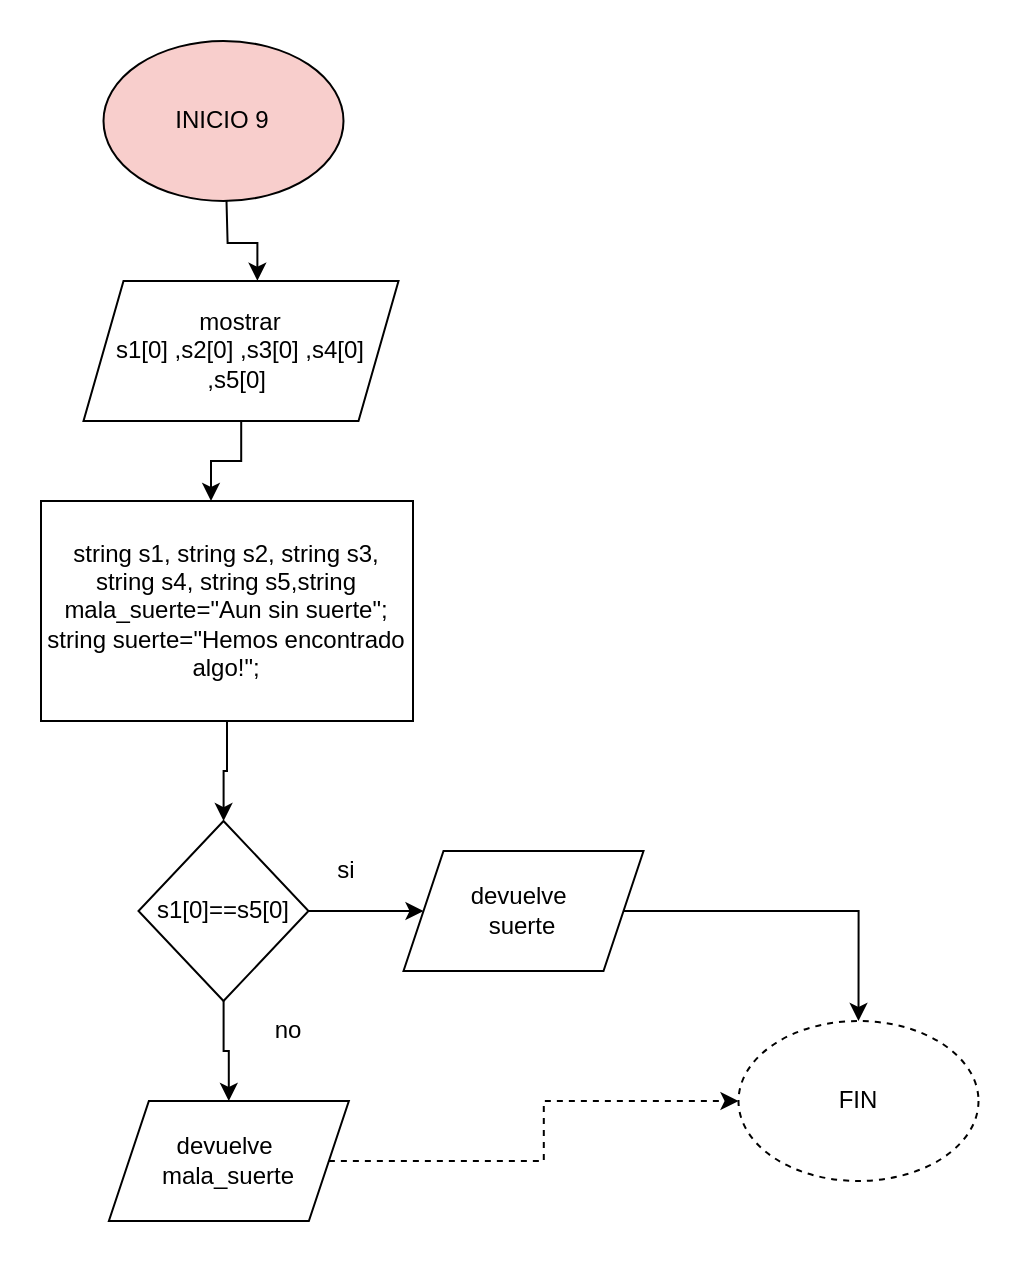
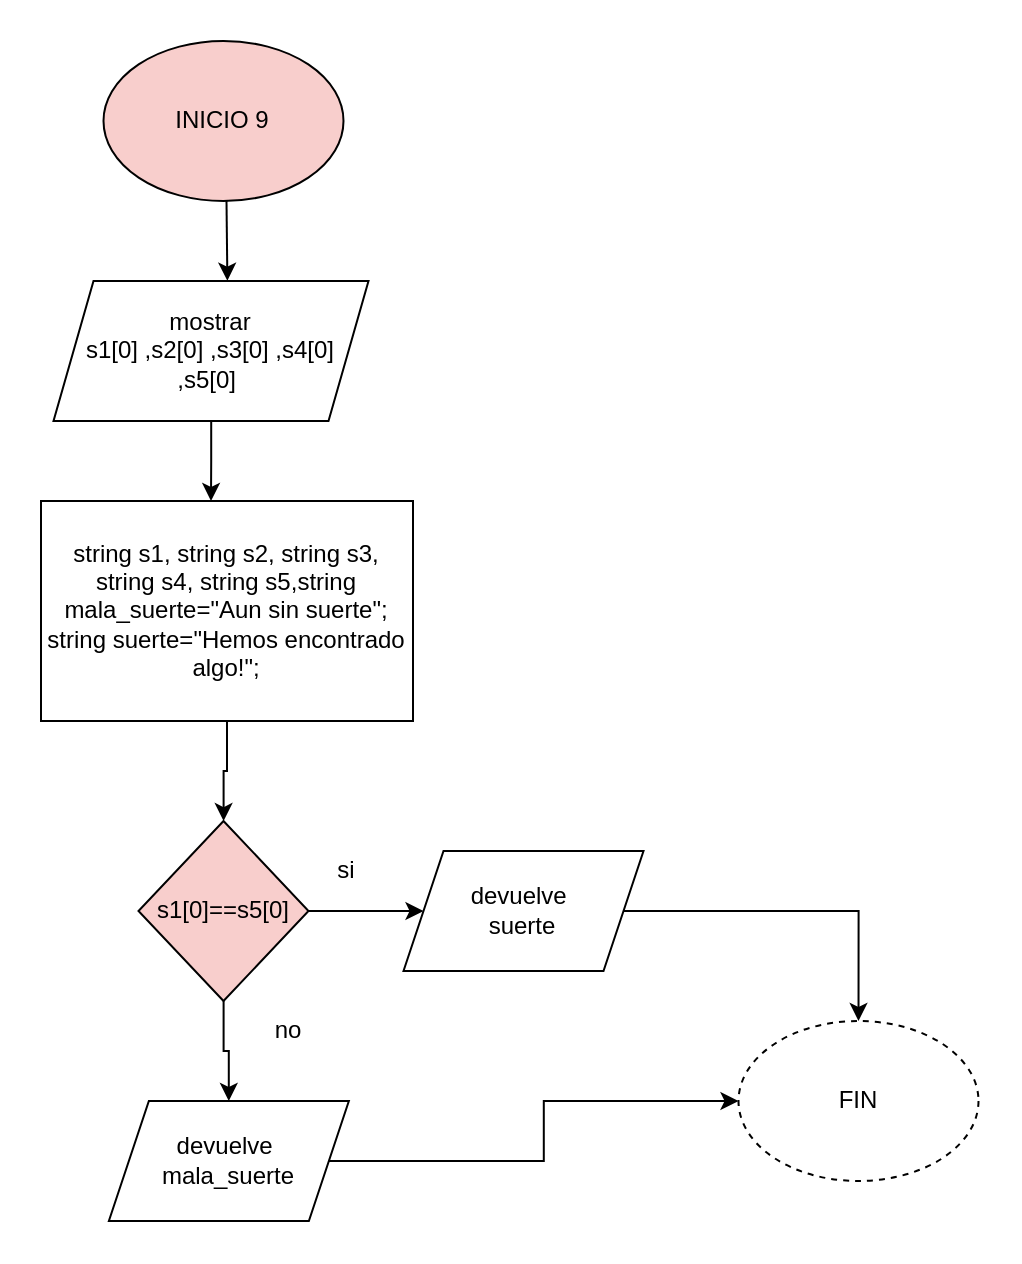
(241, 351) -> (211, 351)
(224, 911) -> (224, 911)
(544, 1146) -> (544, 1146)
